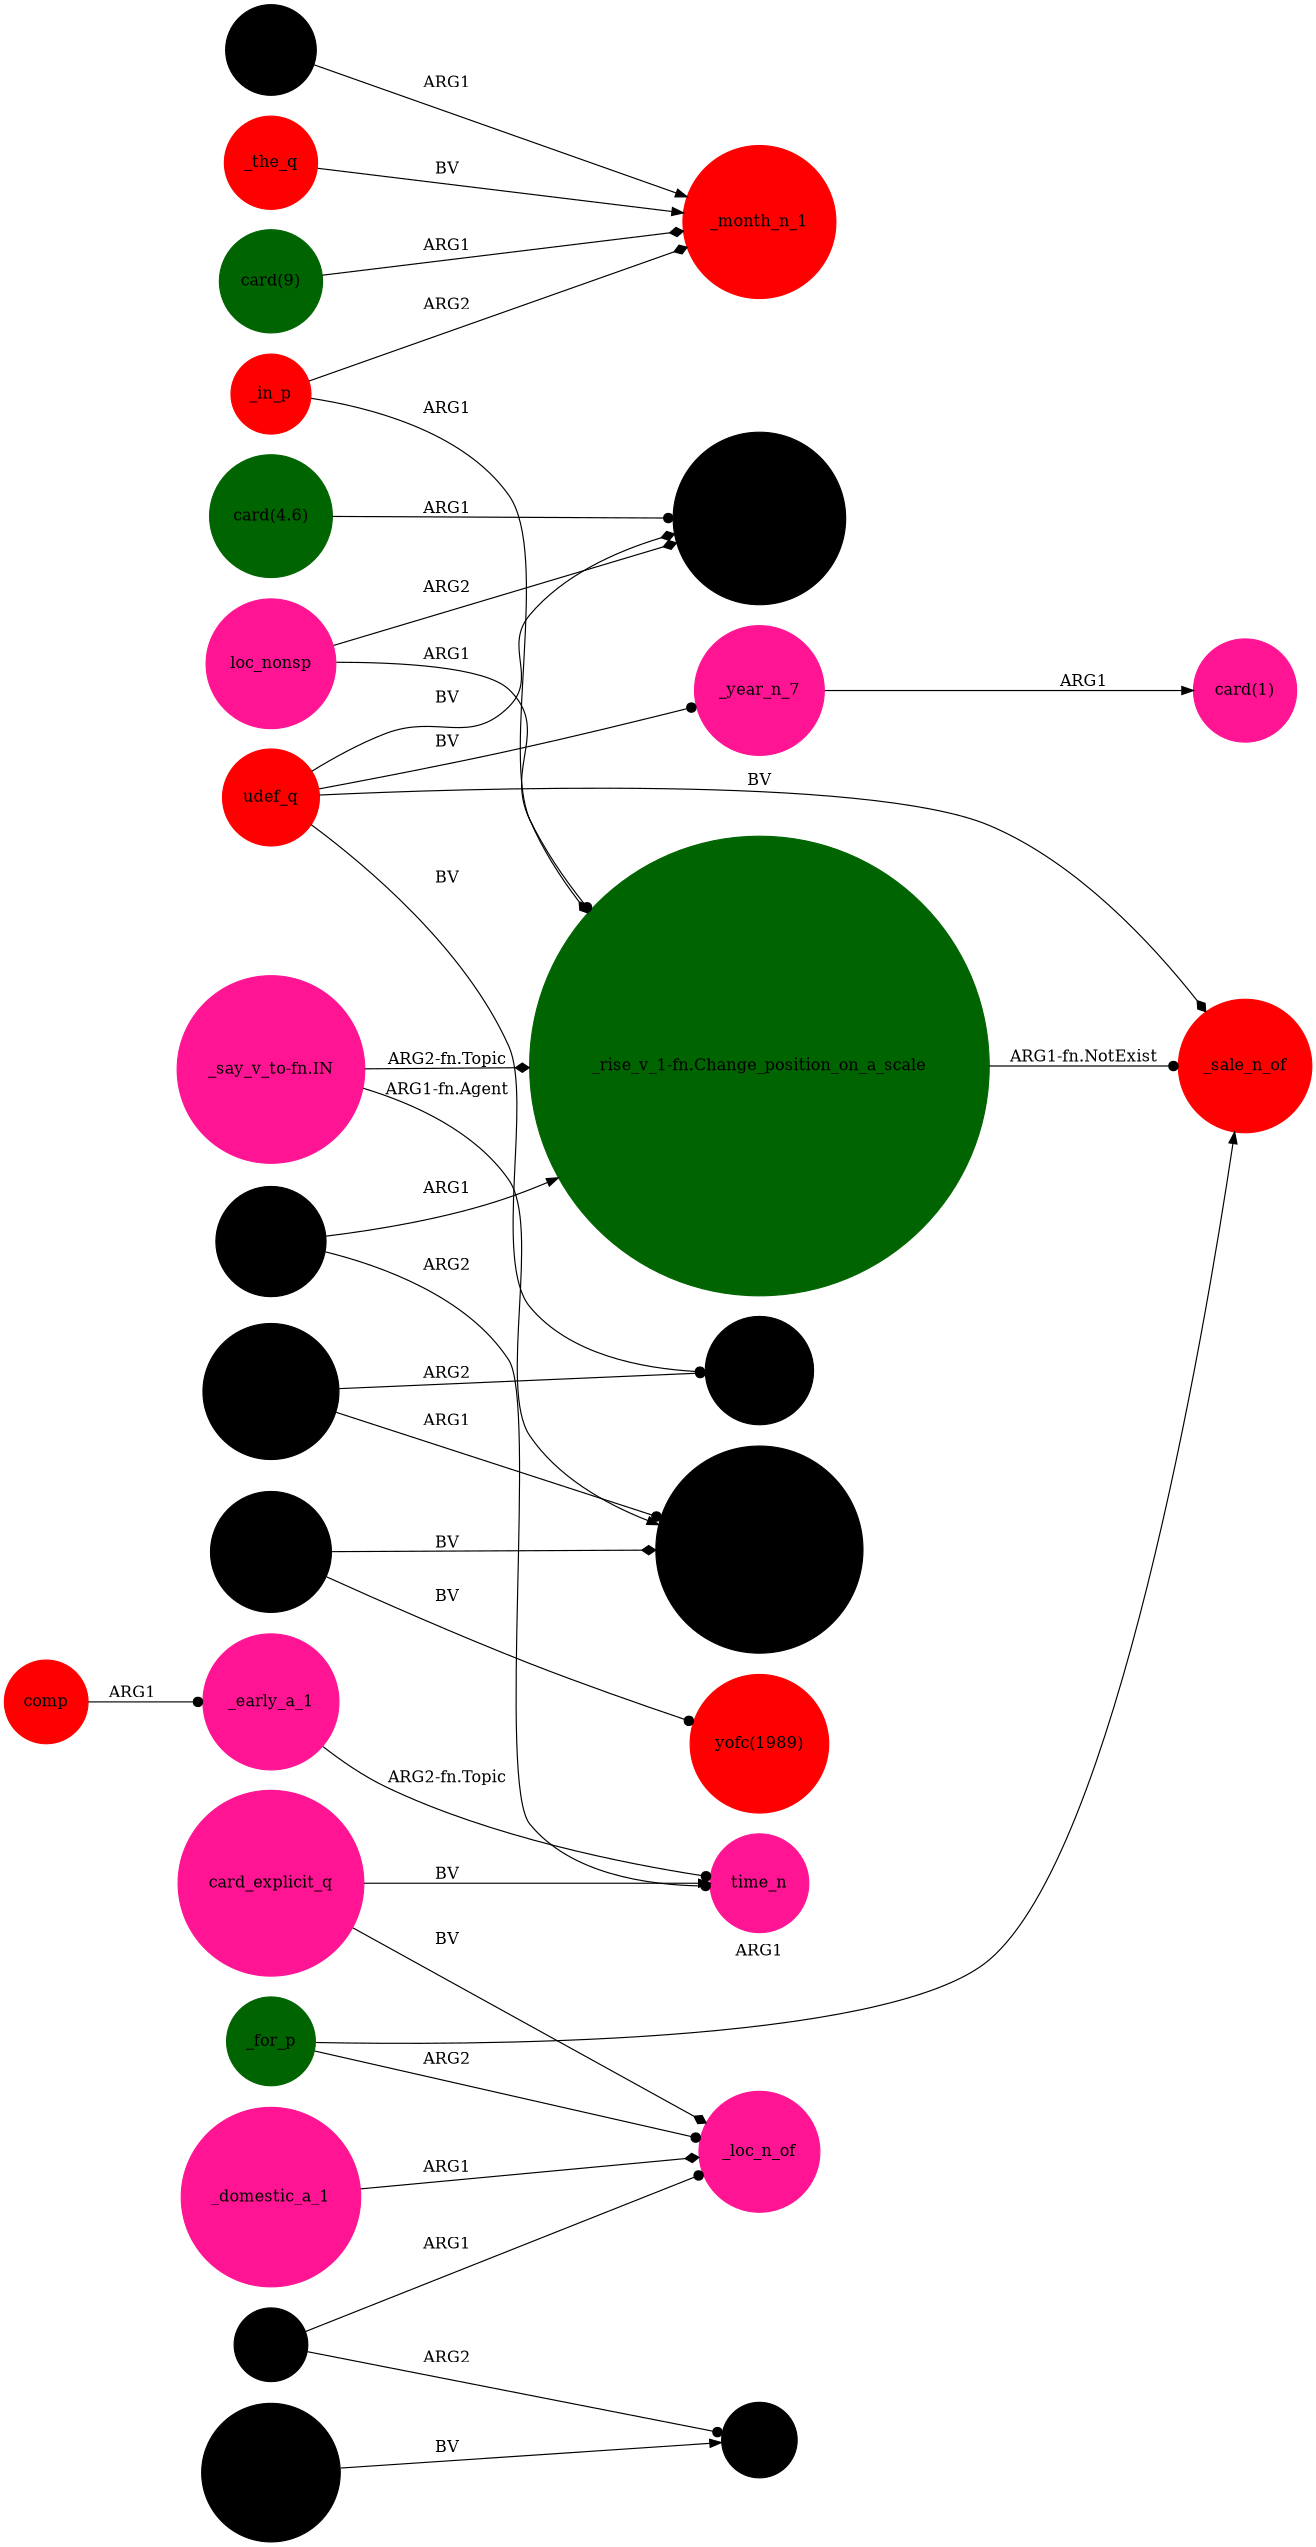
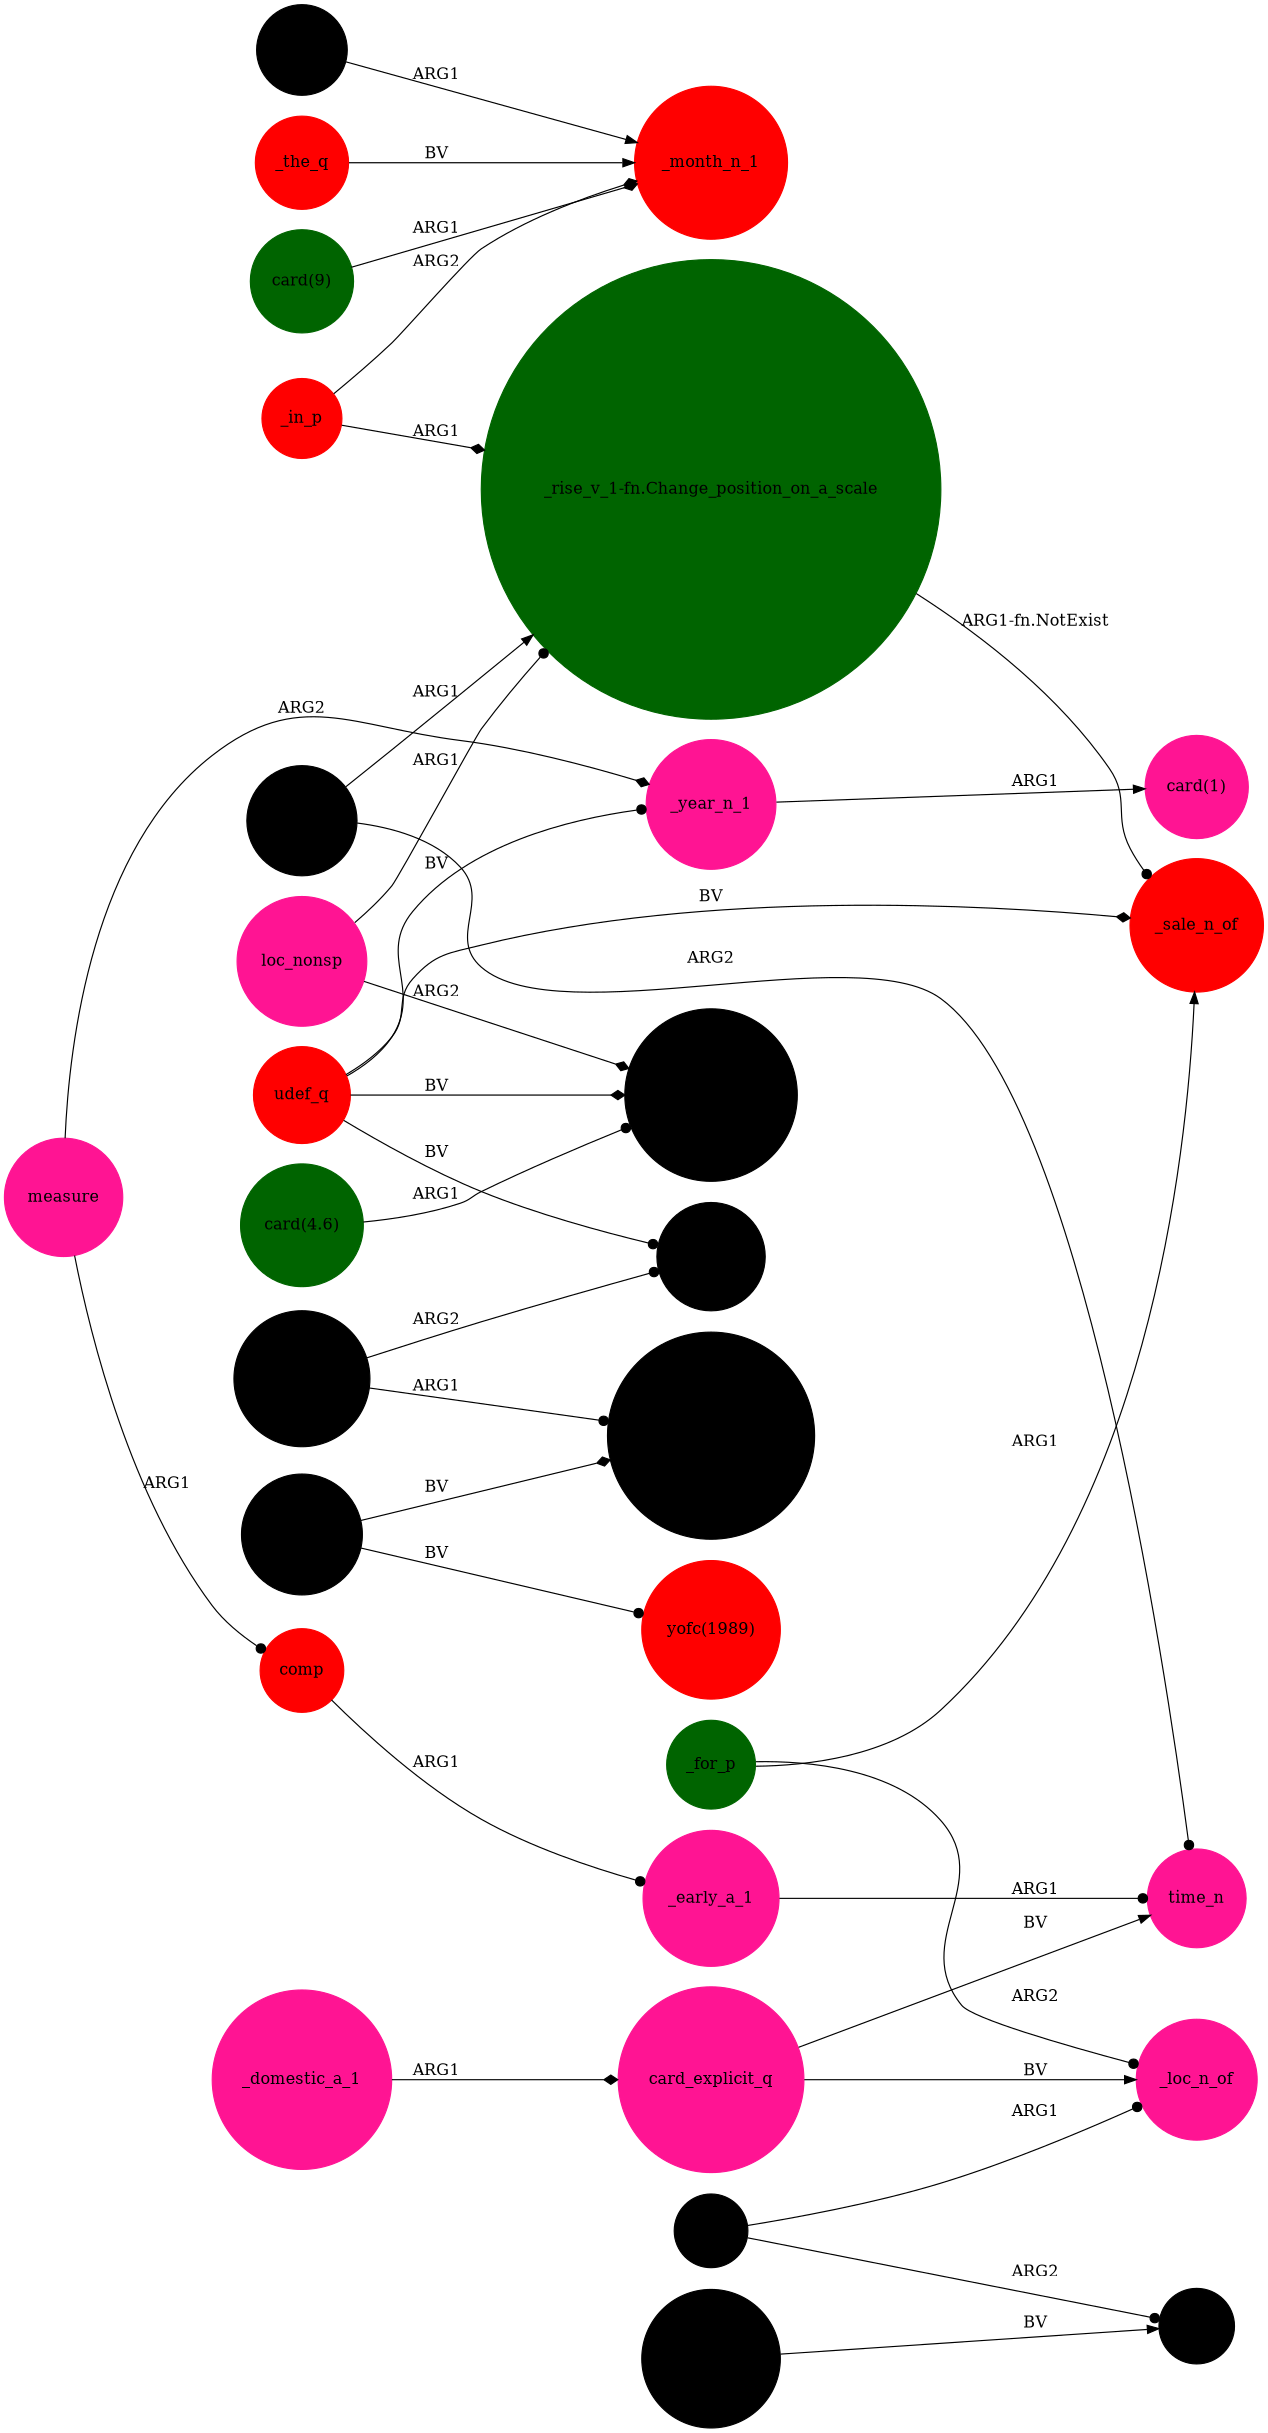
(759, 691) -> (711, 804)
(271, 1070) -> none
none -> (64, 1197)
(447, 1778) -> (1035, 1890)
(523, 2022) -> (964, 2080)
(523, 2174) -> (498, 2080)
